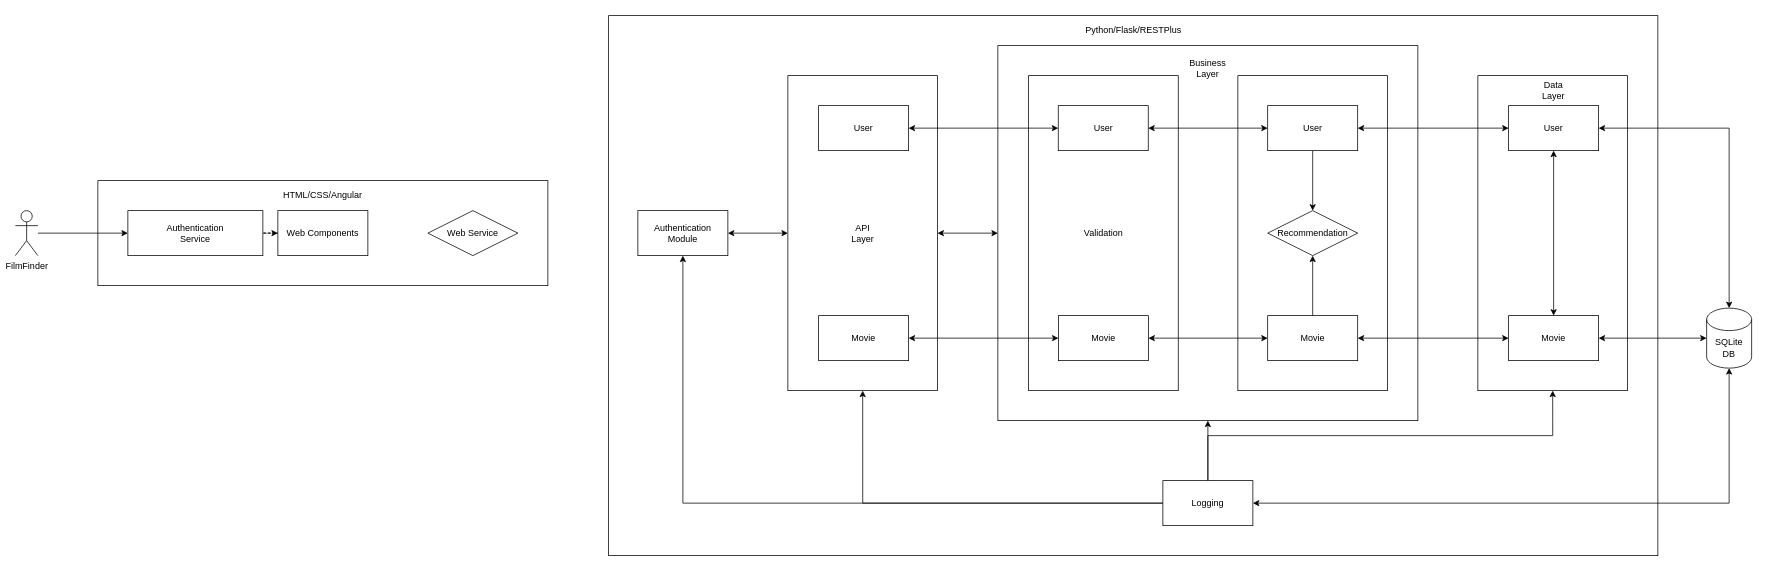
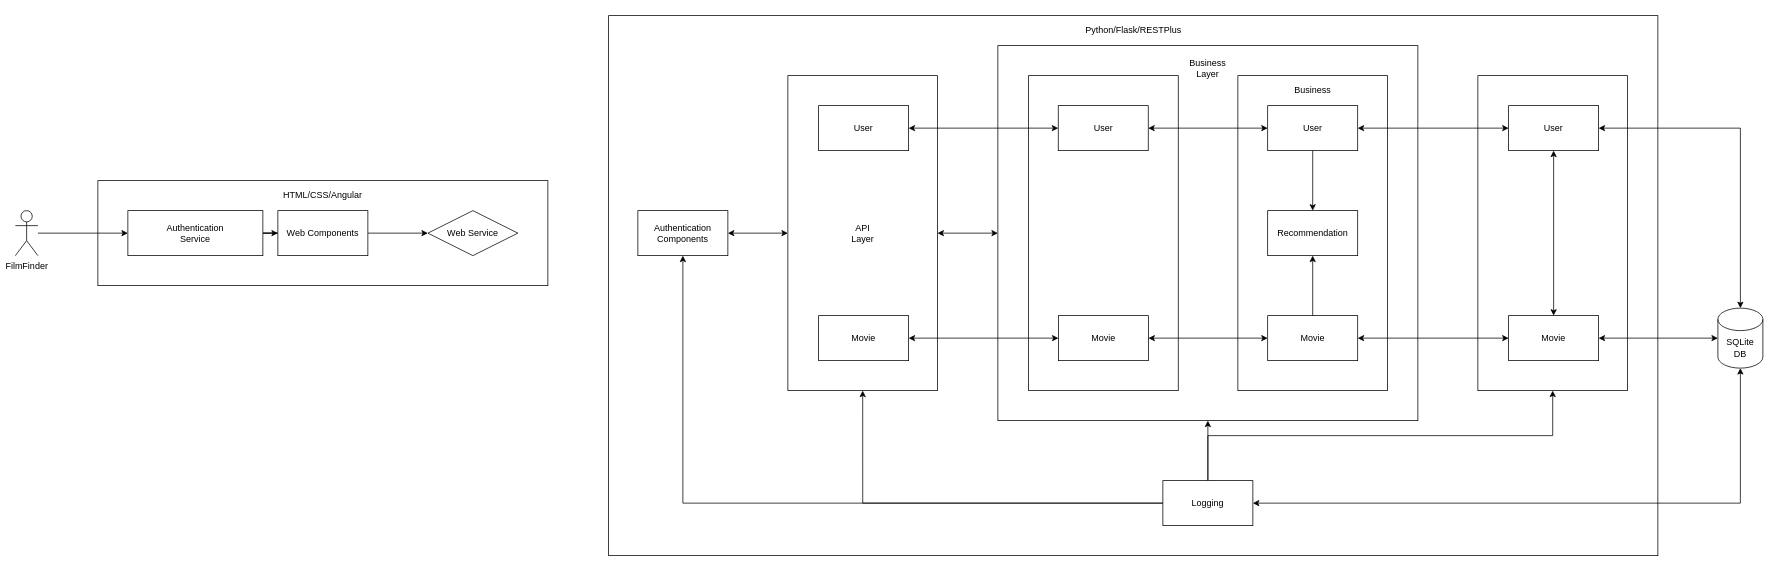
none -> (1313, 90)
(1554, 90) -> none
(264, 233) -> (264, 233)
none -> (421, 233)
(683, 233) -> (683, 233)
(1103, 233) -> none
(1313, 233) -> (1313, 233)
(1729, 338) -> (1740, 338)
